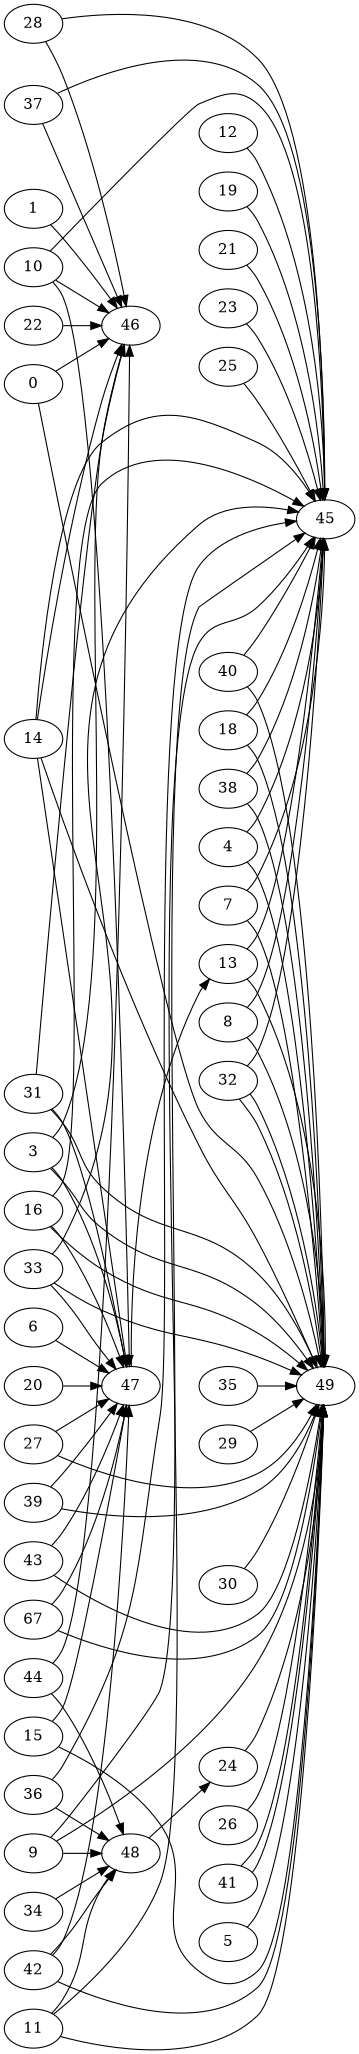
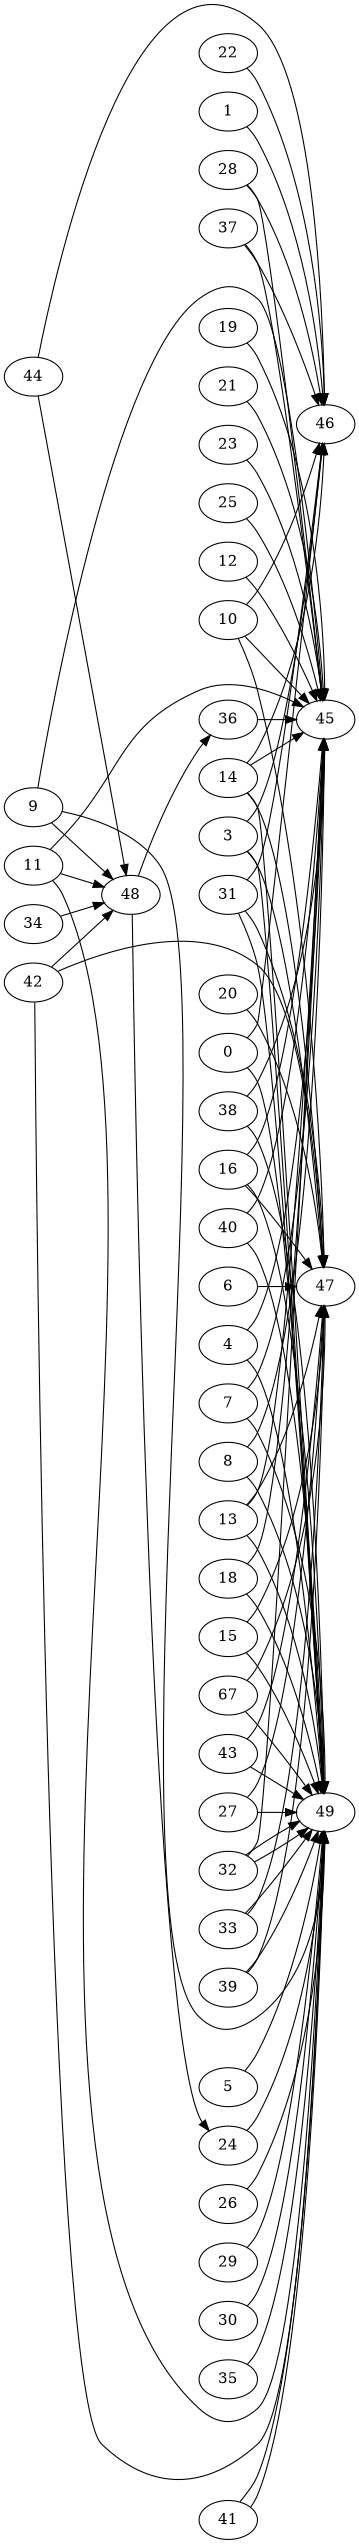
(89, 789) -> none
(145, 1173) -> (292, 1415)
(76, 1821) -> (166, 808)
